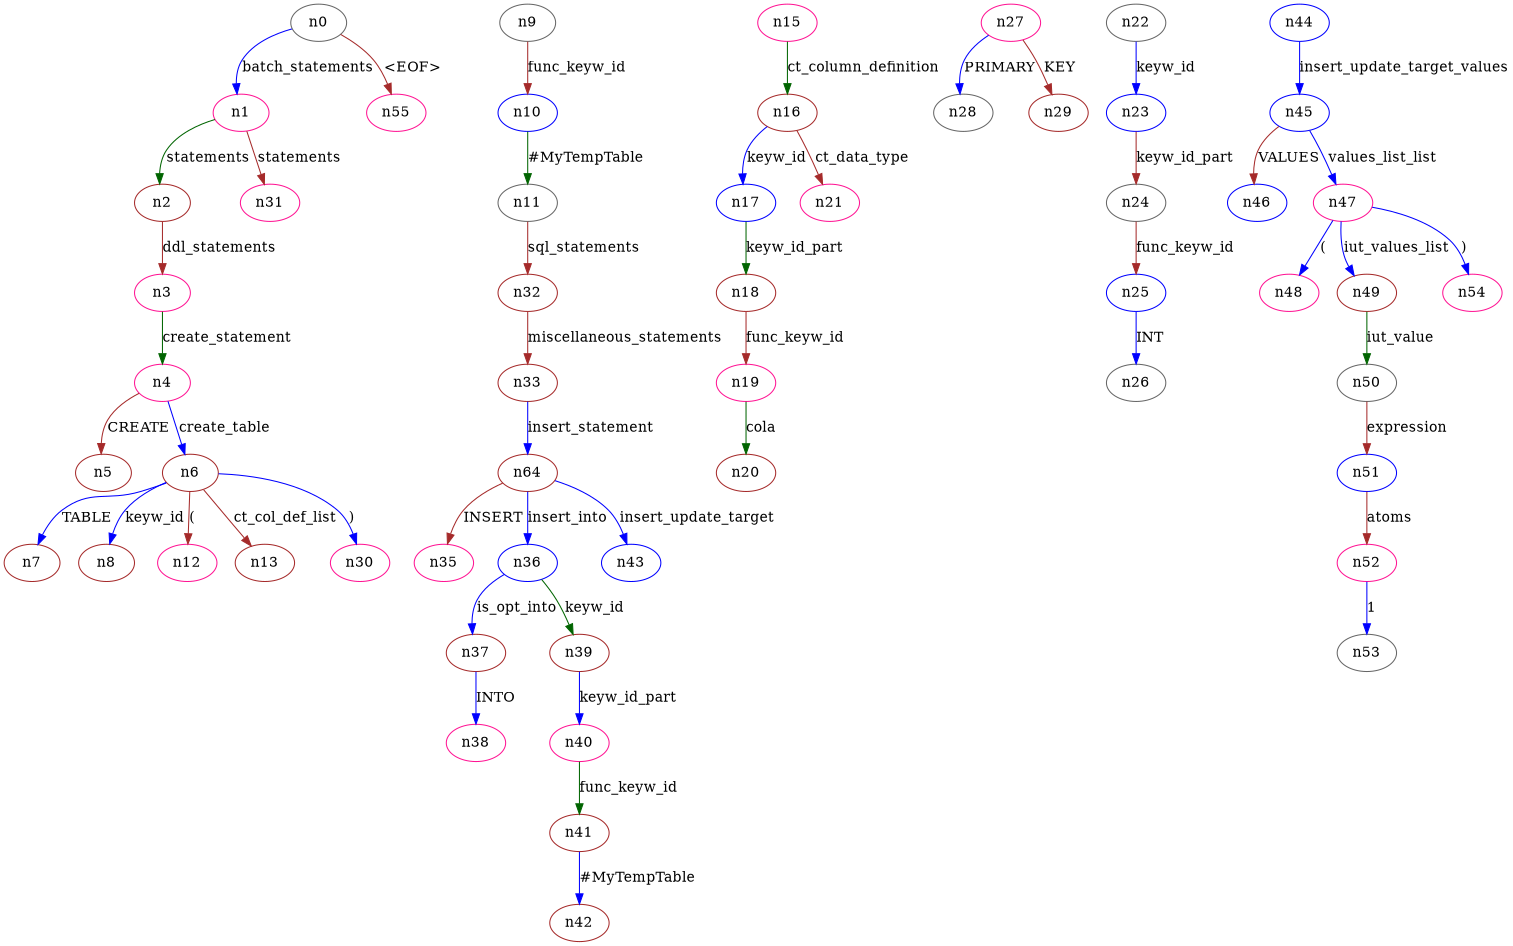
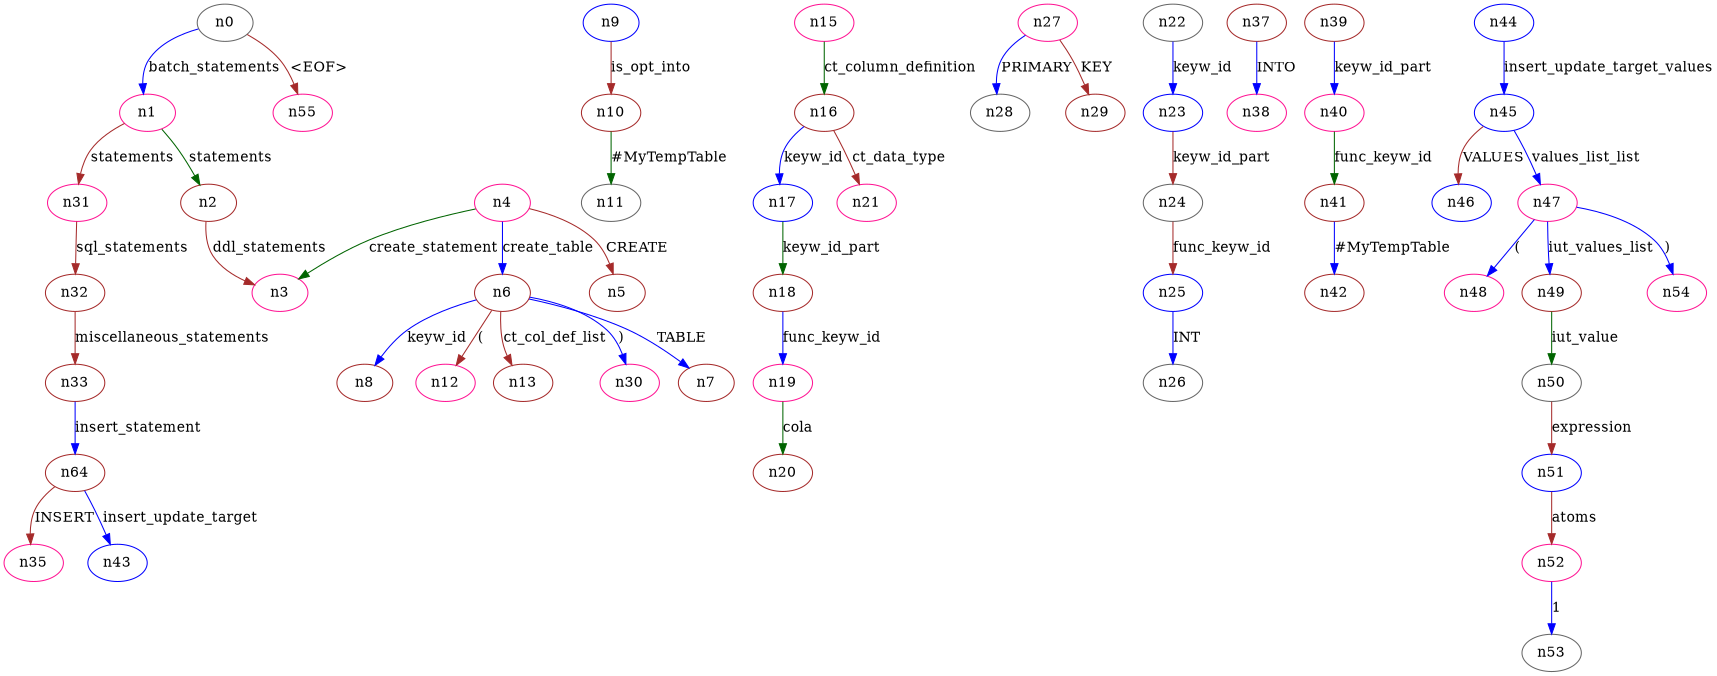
(528, 23) -> (611, 23)
(577, 68) -> (651, 68)
(528, 113) -> (611, 113)
(528, 243) -> (76, 243)
(162, 333) -> (388, 233)
(746, 333) -> (783, 333)
(528, 563) -> none
